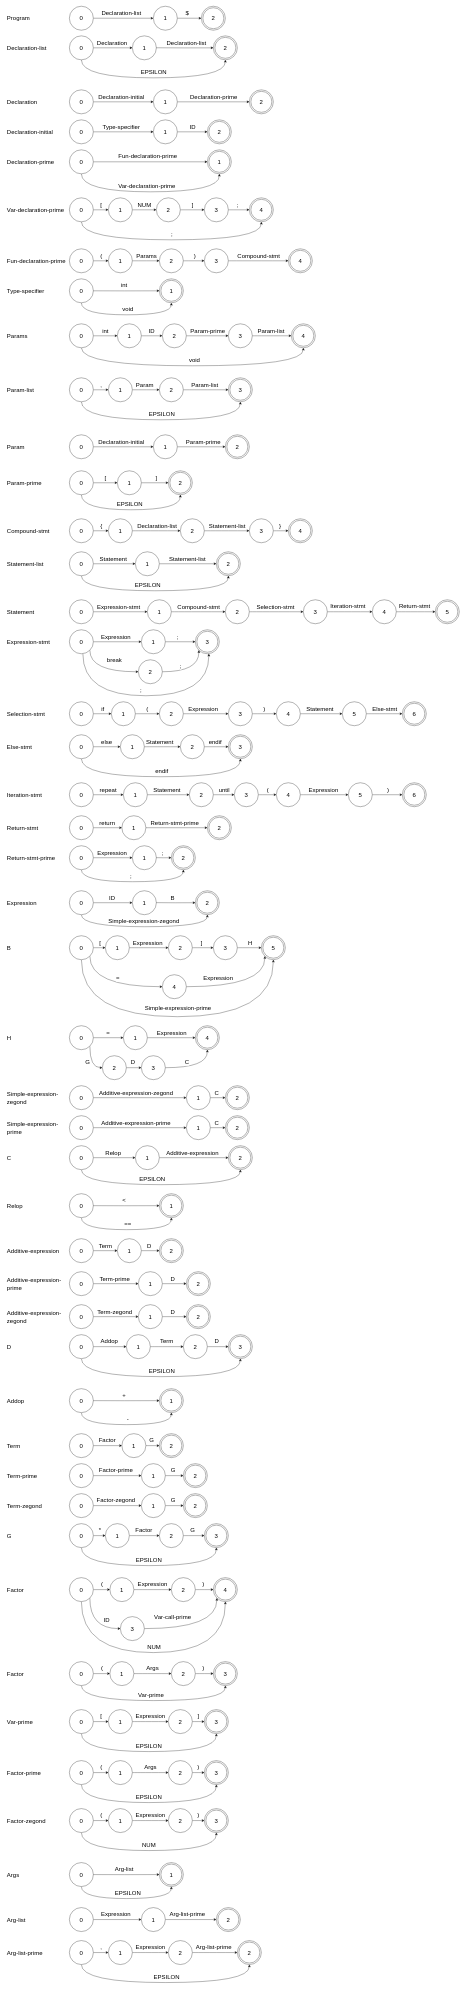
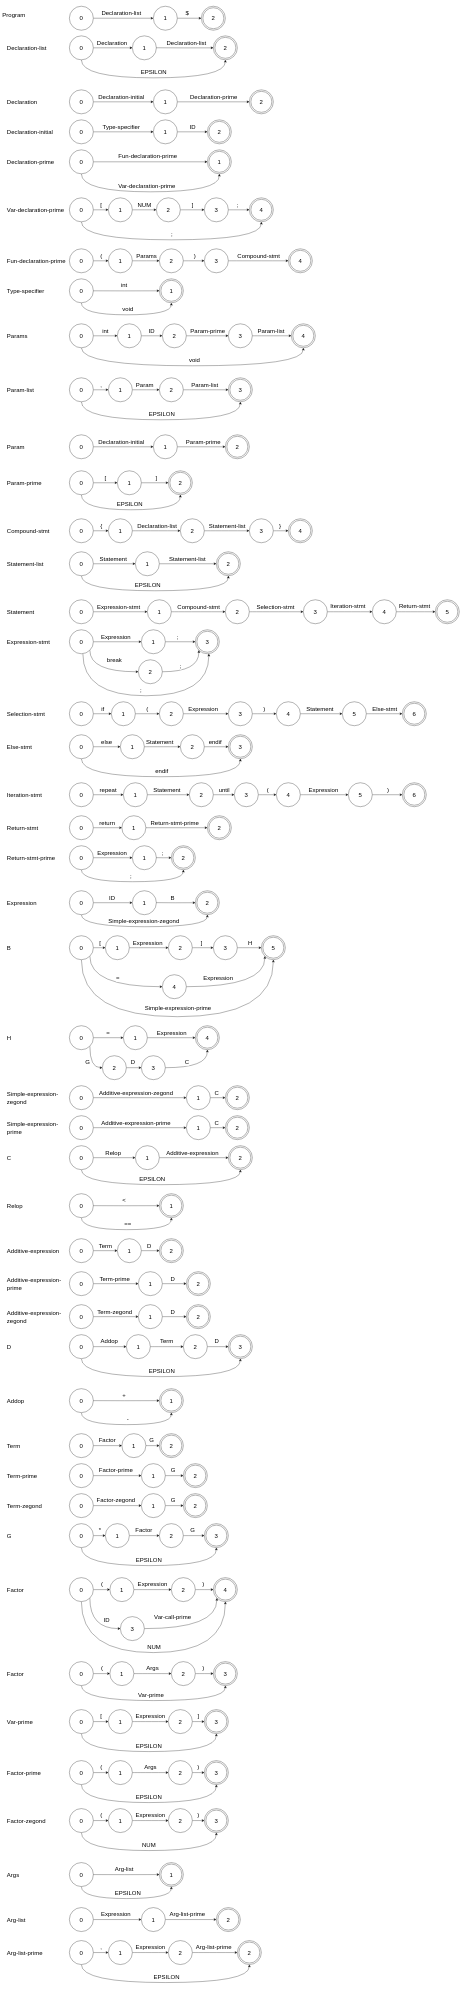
(36, 18) -> (32, 15)
